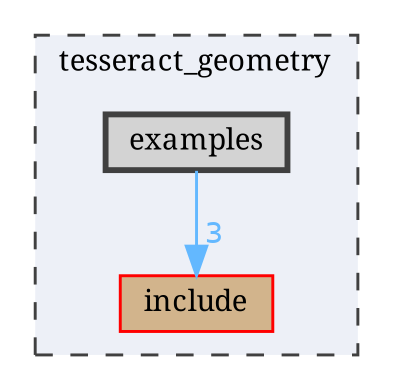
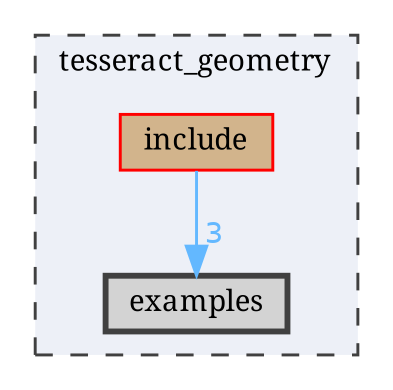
(197, 208) -> (197, 208)
